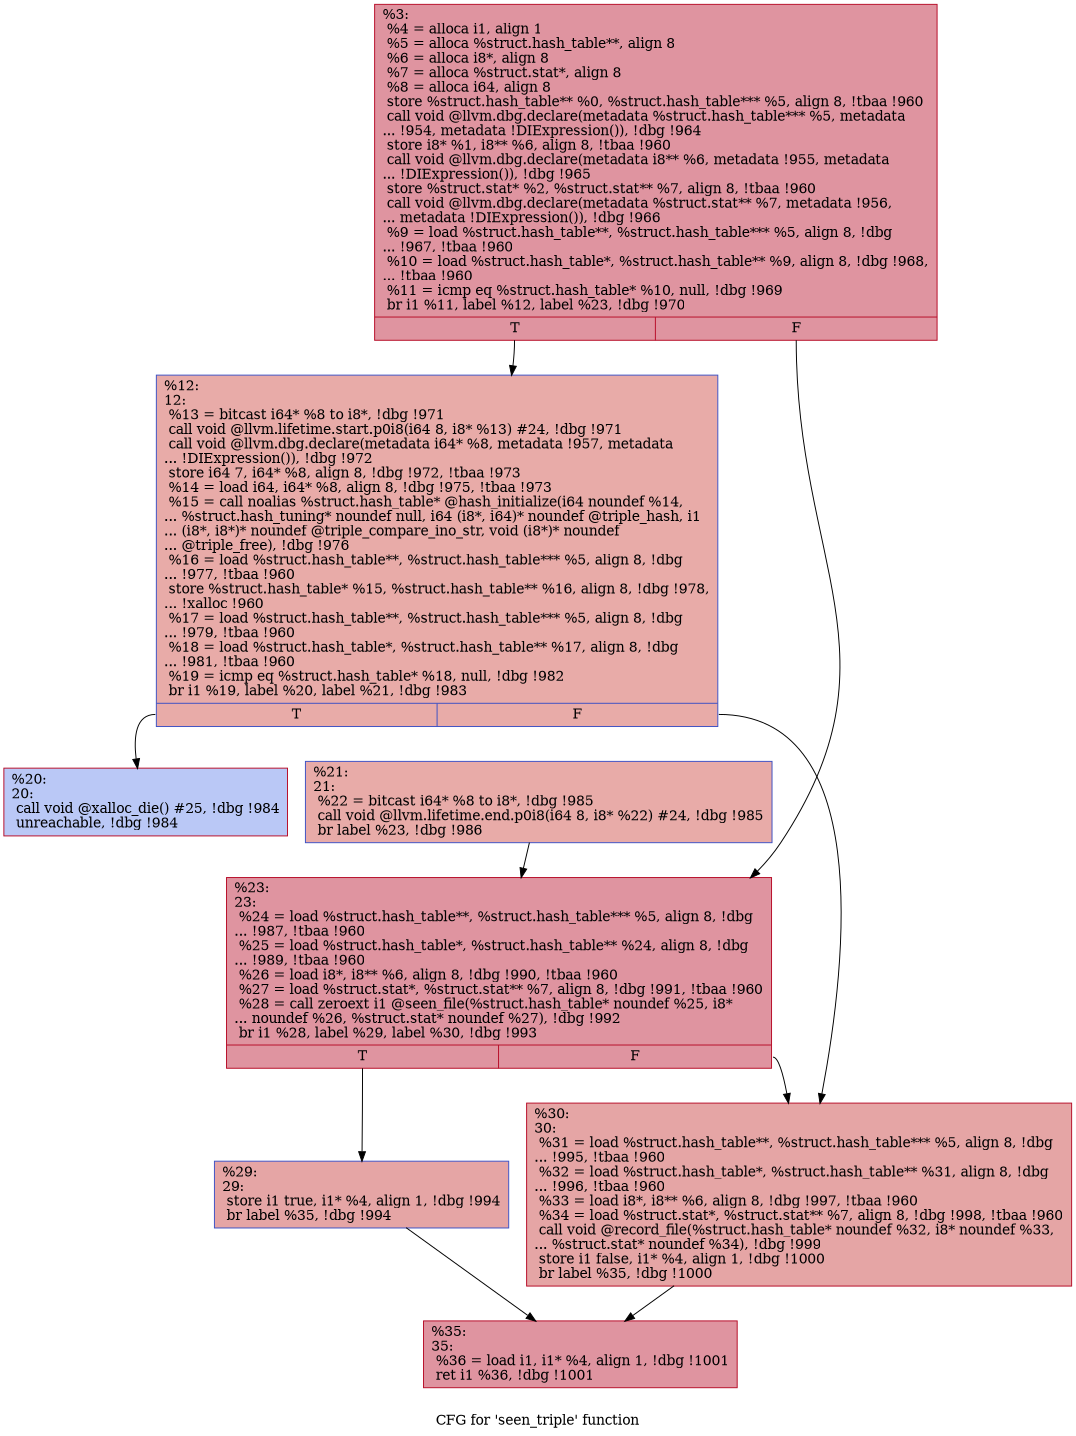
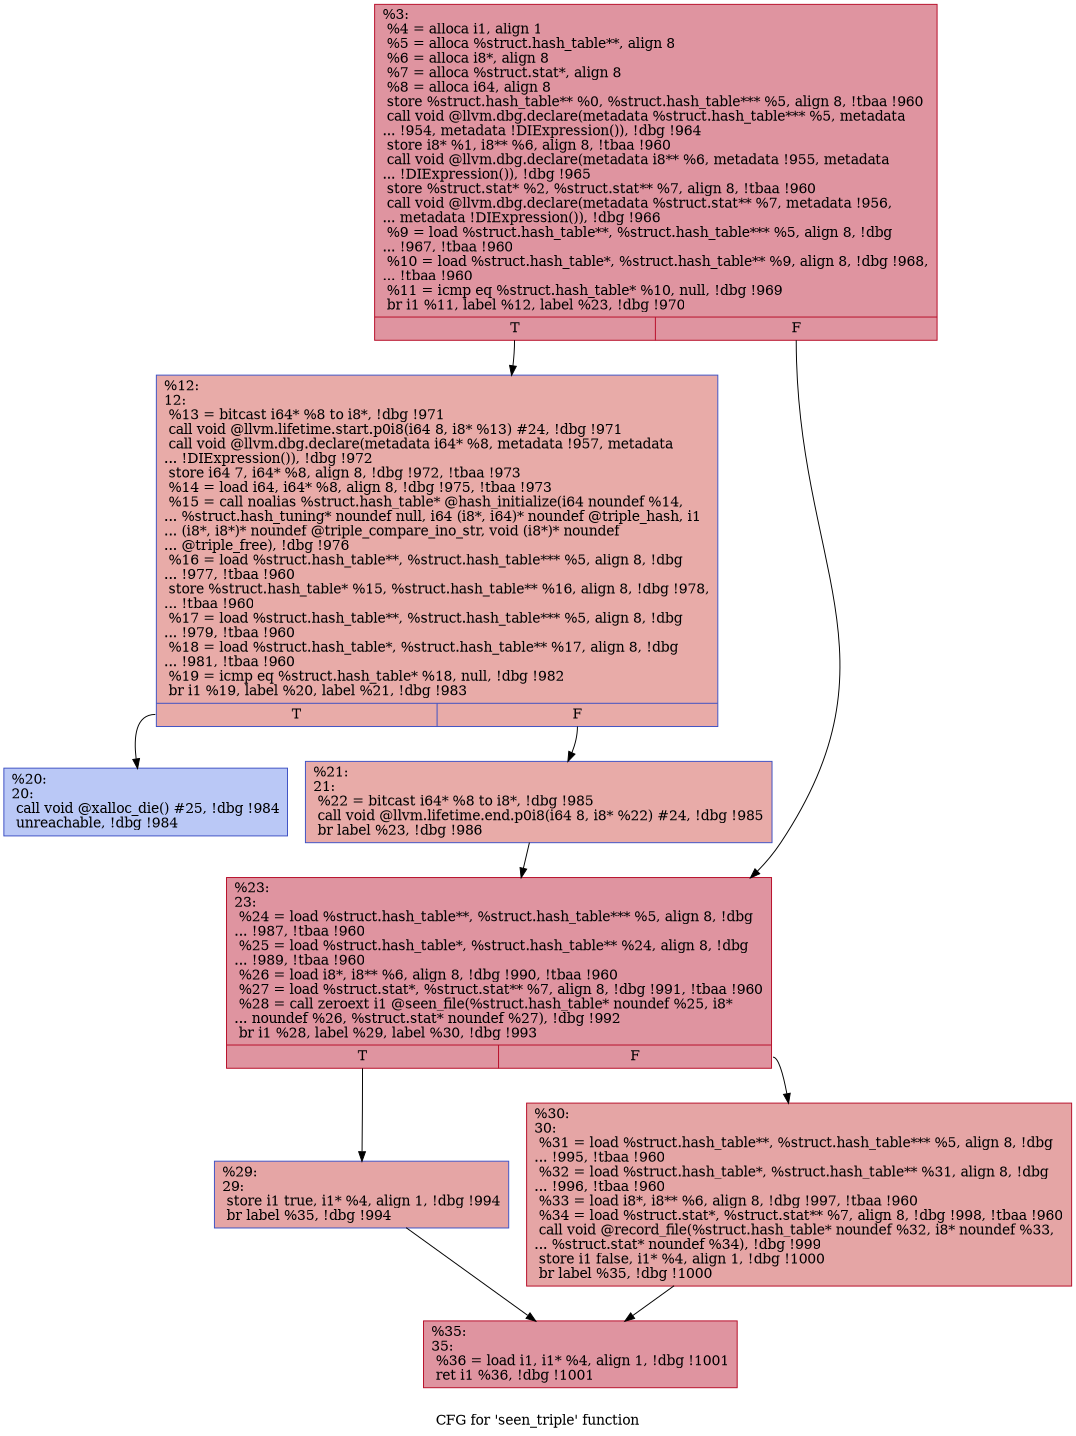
(214, 604) -> (210, 604)
(146, 802) -> (146, 802)
(839, 873) -> (576, 740)
